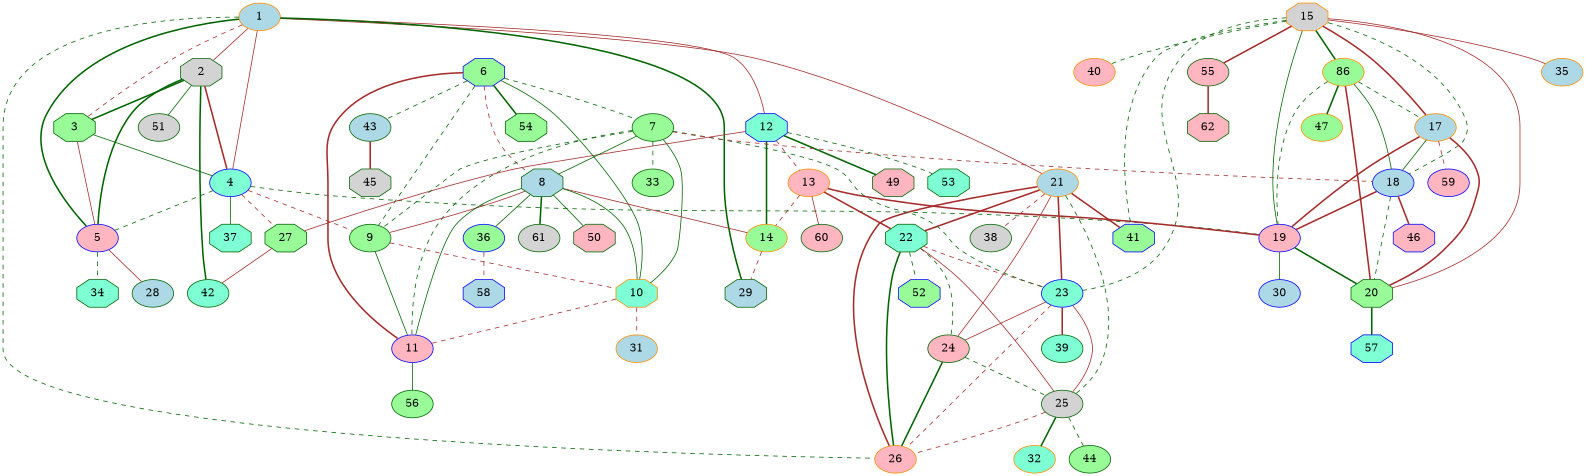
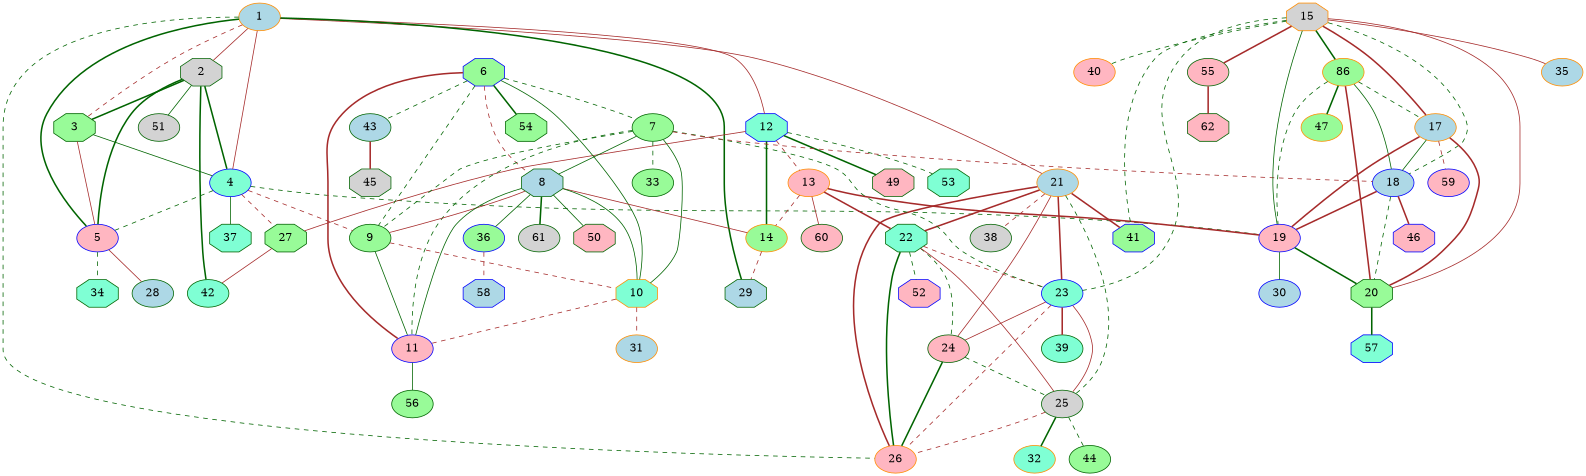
(216, 127) -> (216, 127)
(919, 293) -> (919, 293)
